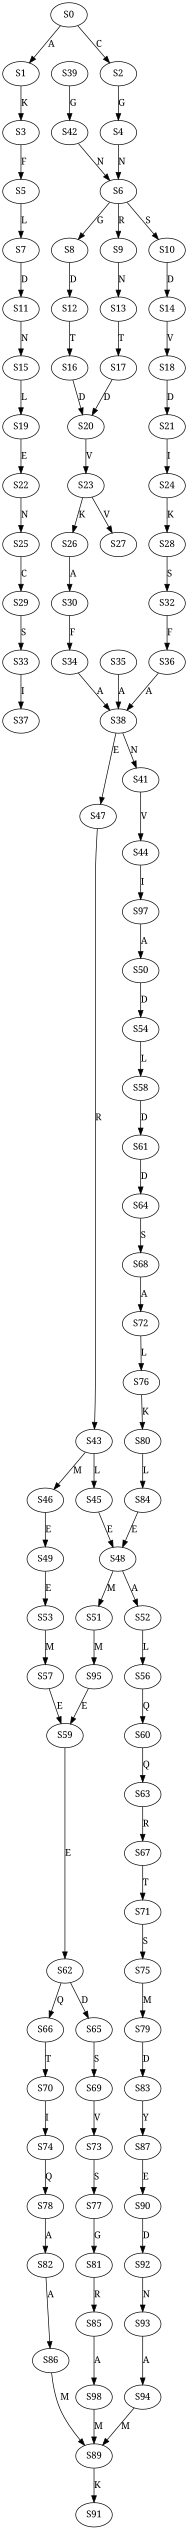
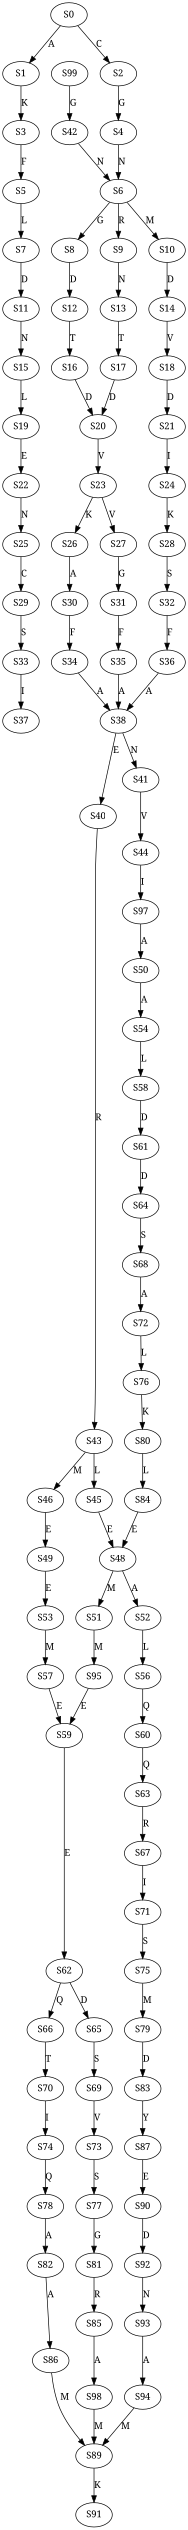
(70, 74) -> (70, 74)
(148, 221) -> (150, 221)
none -> (118, 603)
(98, 816) -> (98, 816)
(144, 1000) -> (144, 1000)
(146, 1883) -> (145, 1883)
